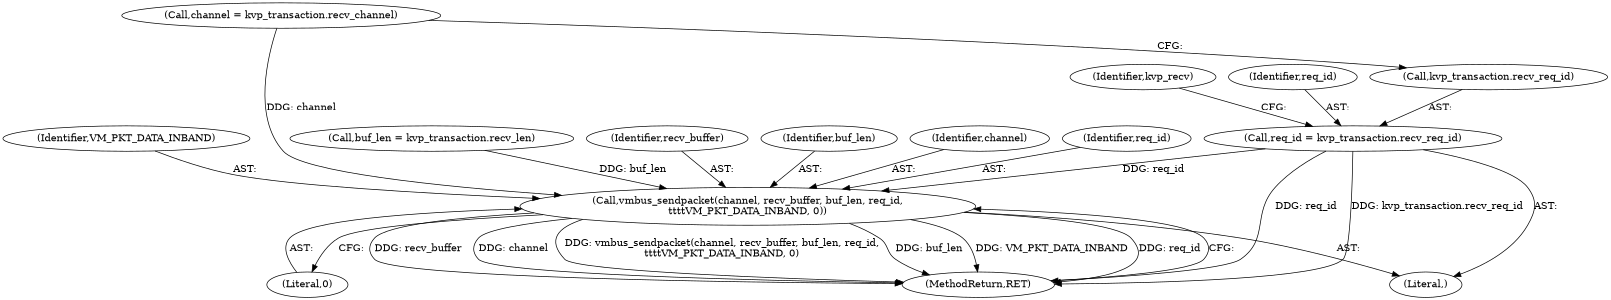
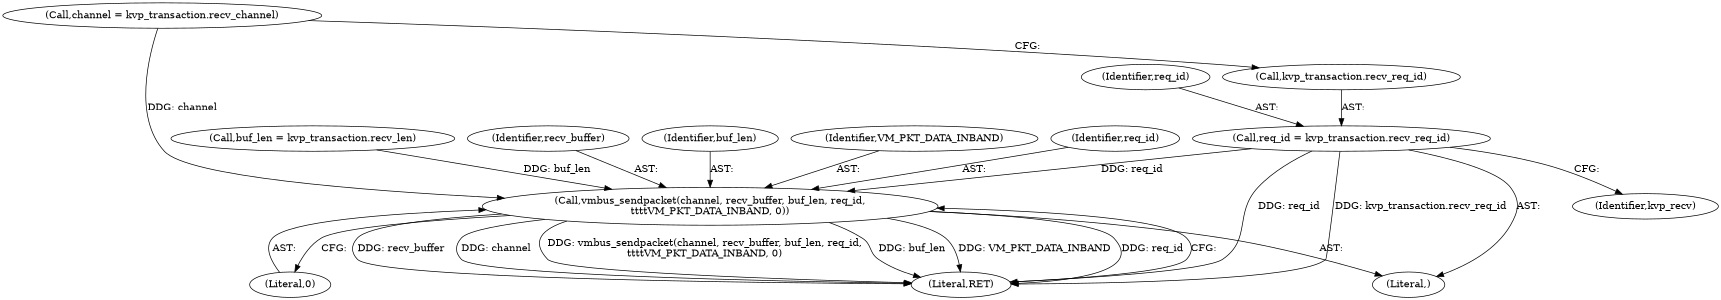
(1242, 106) -> (1535, 162)
(980, 139) -> none
(978, 285) -> (961, 285)
